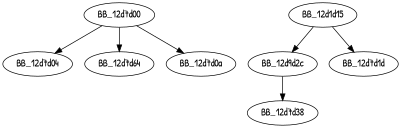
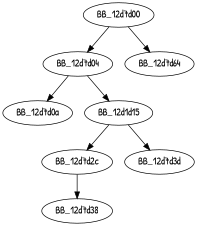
(157, 38) -> (60, 86)
(283, 64) -> (77, 162)
(364, 64) -> (159, 162)
none -> (96, 86)
